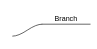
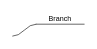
(66, 18) -> (60, 18)
